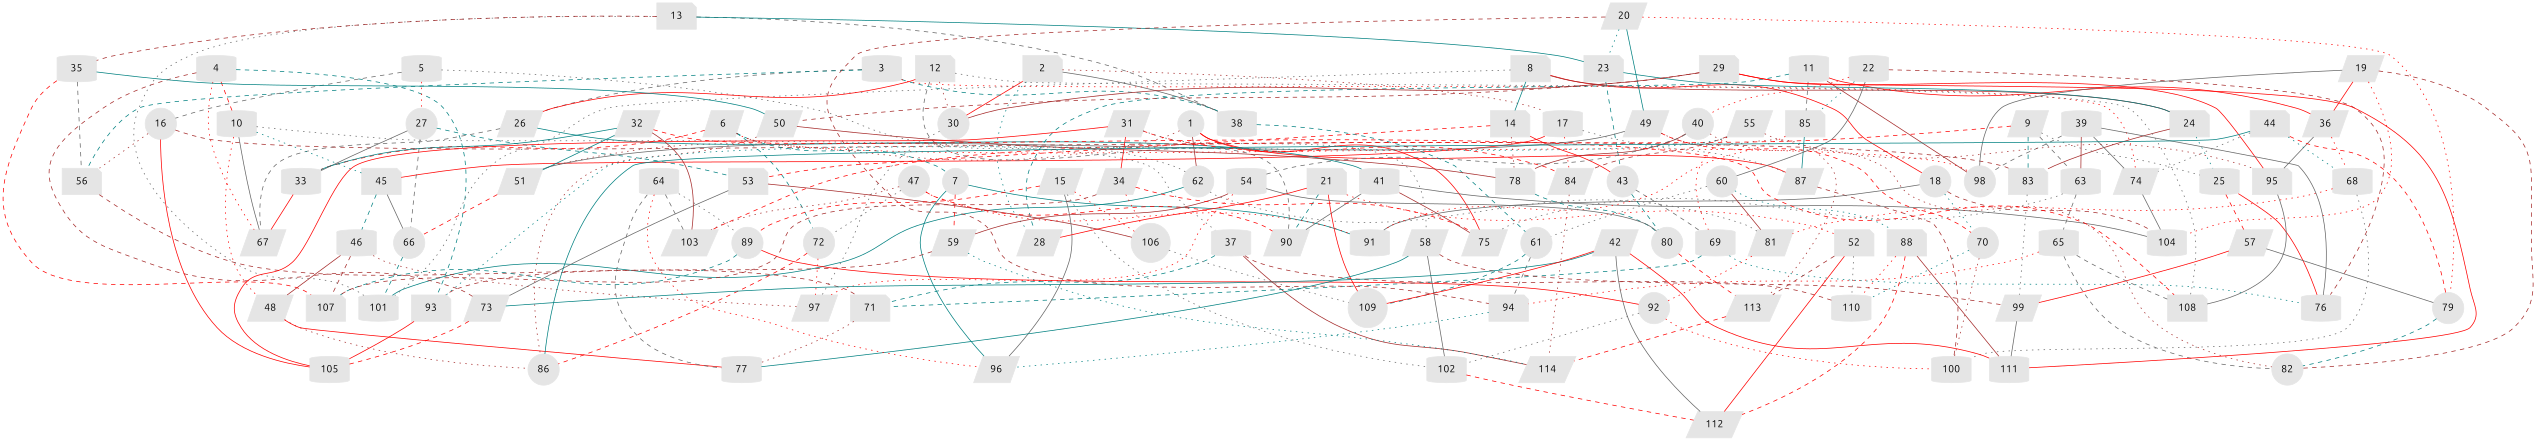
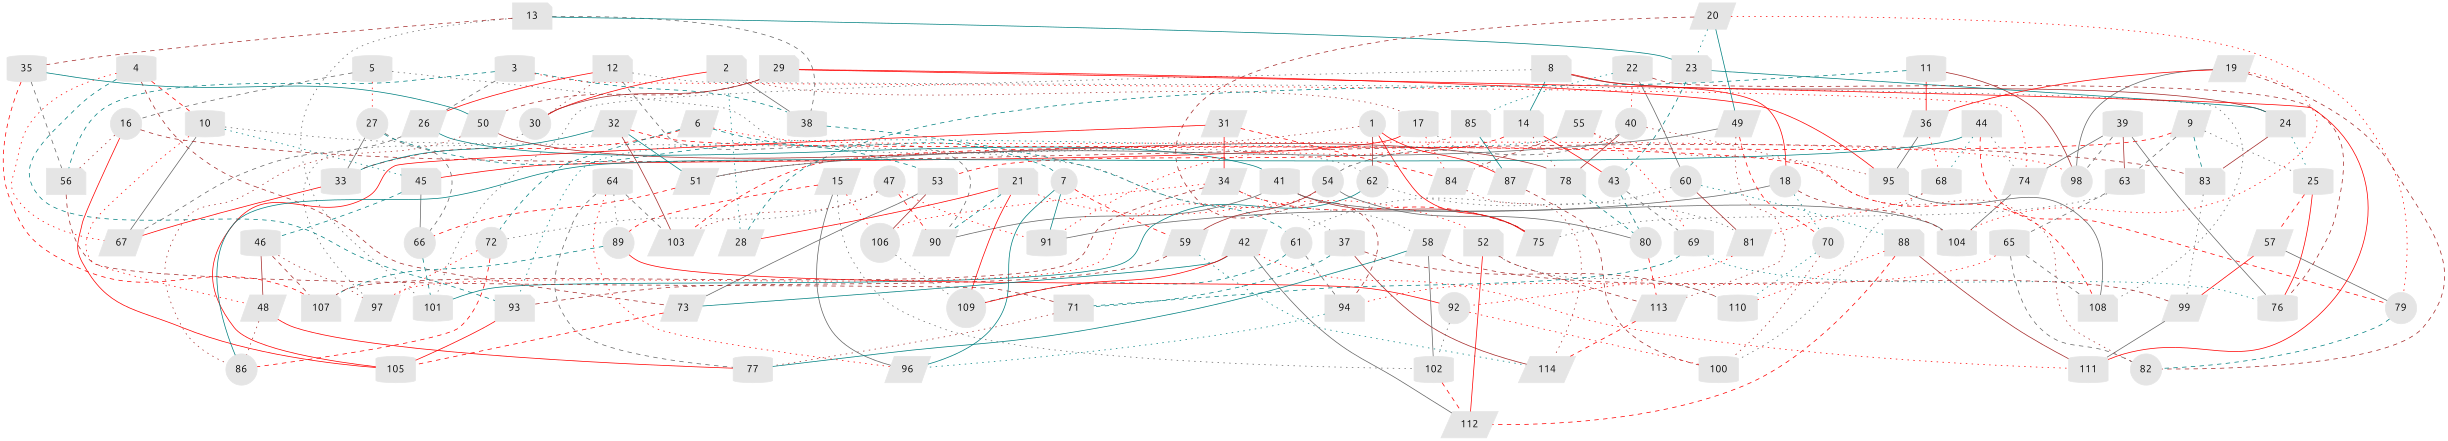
(1807, 96) -> none
(1310, 145) -> (1371, 216)
(1246, 181) -> (1328, 181)
(1795, 348) -> (1659, 333)
